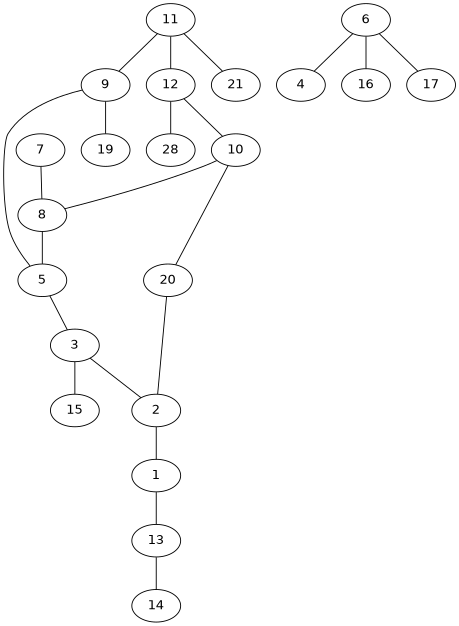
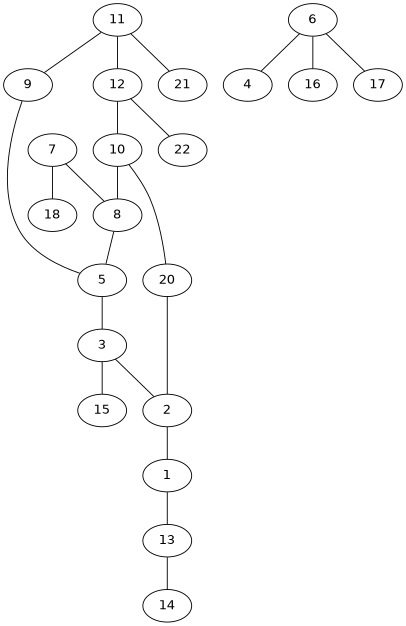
(106, 150) -> none
(171, 150) -> (183, 150)
none -> (52, 215)
